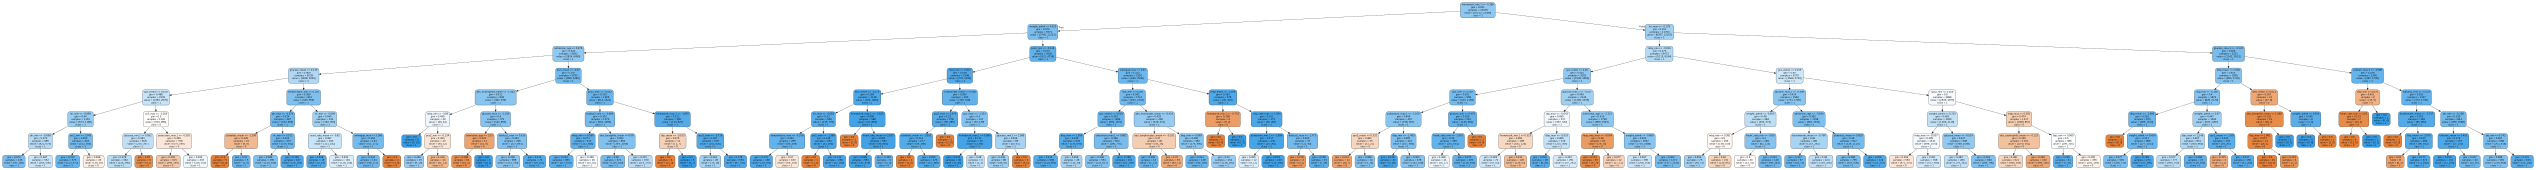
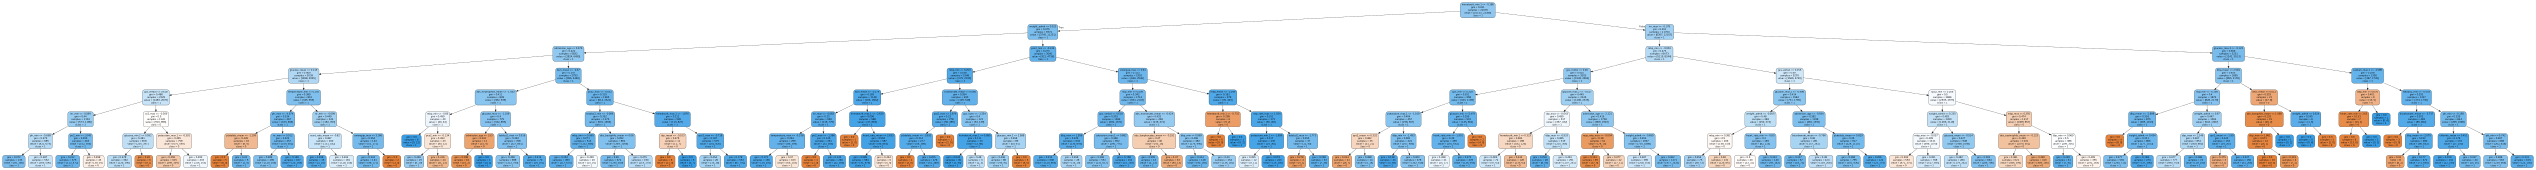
(884, 162) -> (884, 162)
